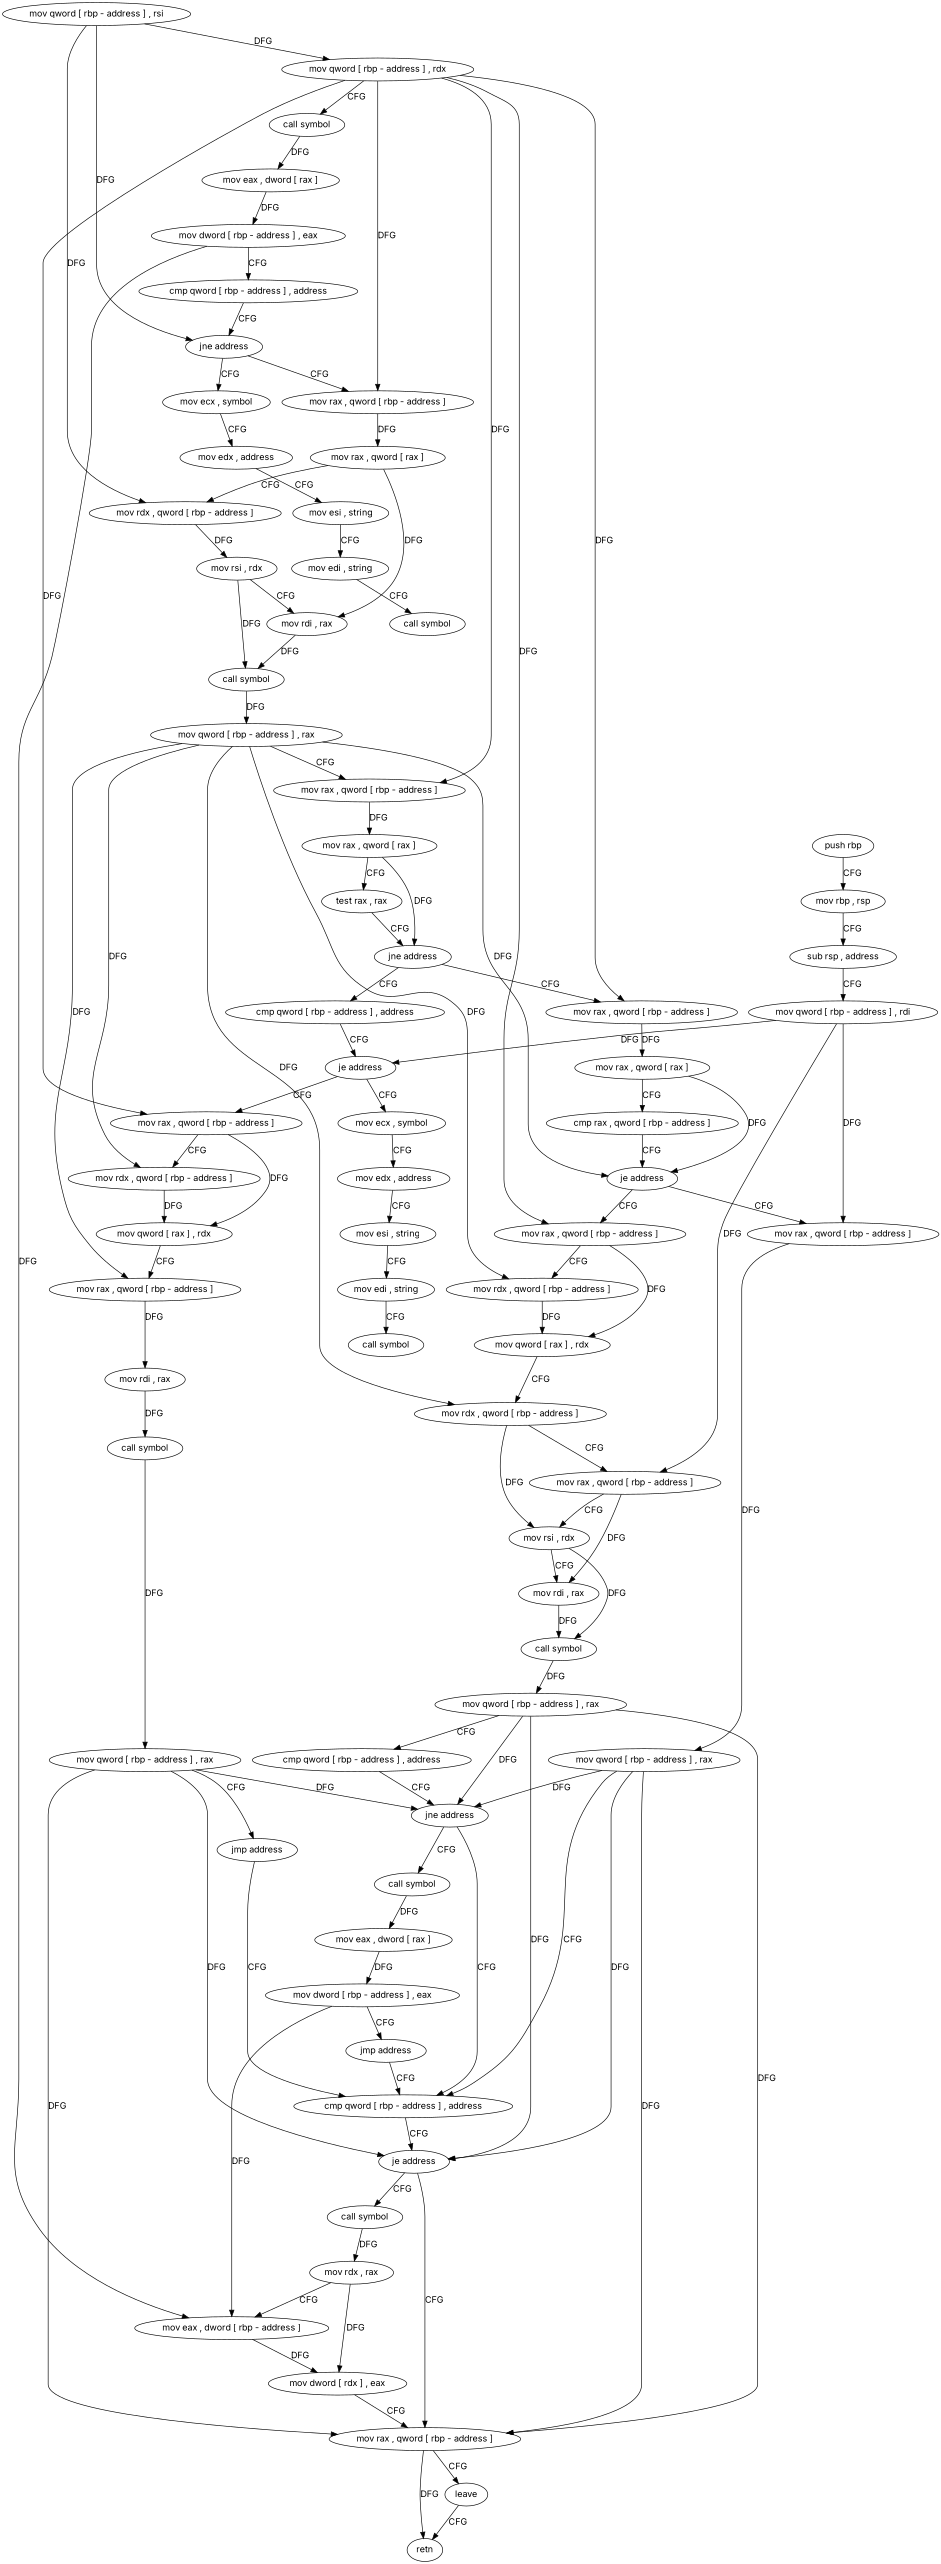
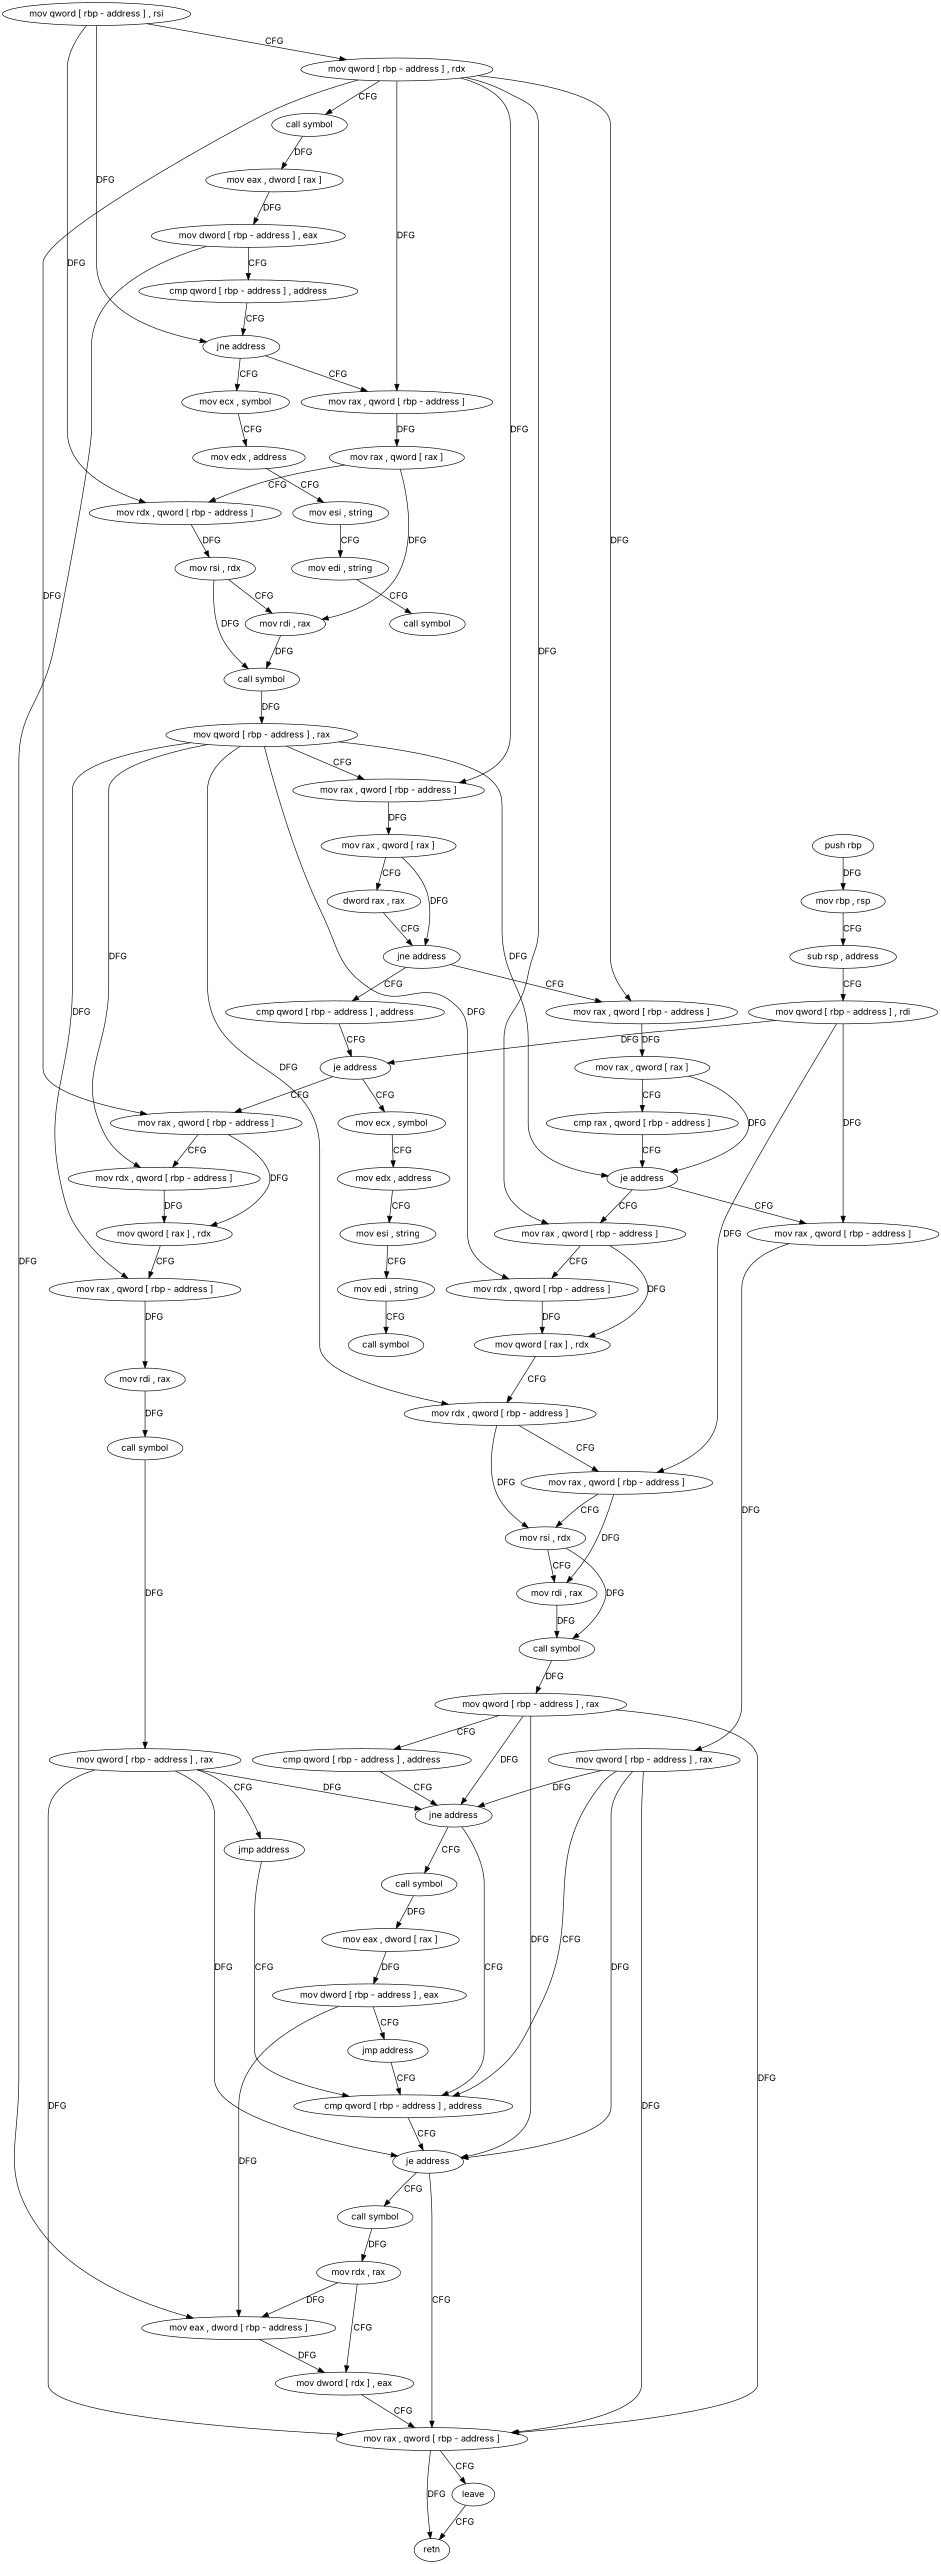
(263, 42) -> (274, 42)
(853, 874) -> (852, 874)
(362, 901) -> (374, 901)
(309, 2300) -> (316, 2300)
(356, 2328) -> (363, 2328)
